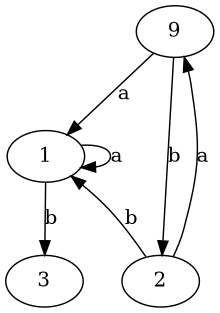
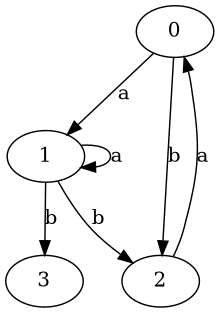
(175, 32) -> (175, 32)
(117, 218) -> (85, 222)
